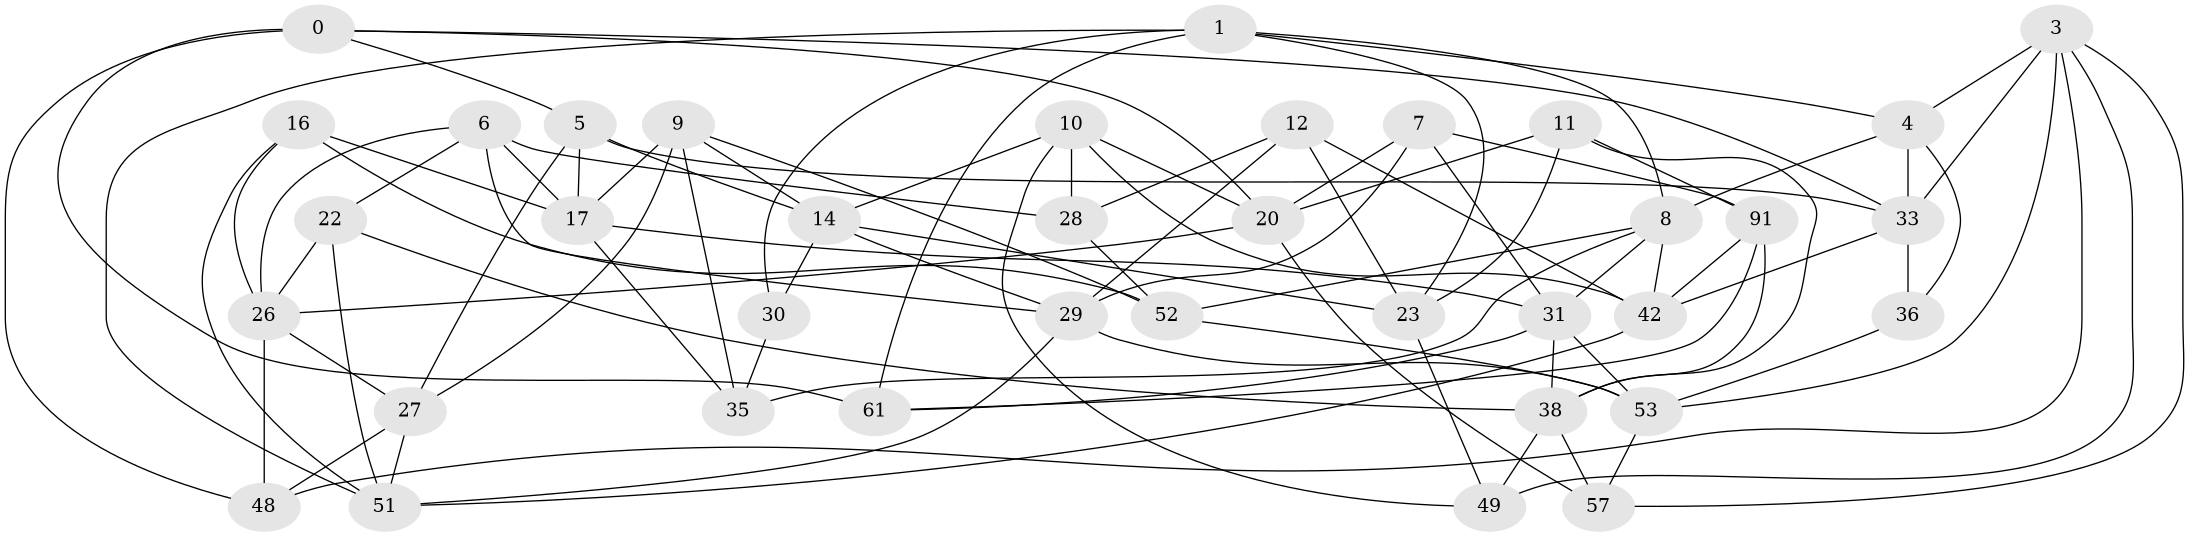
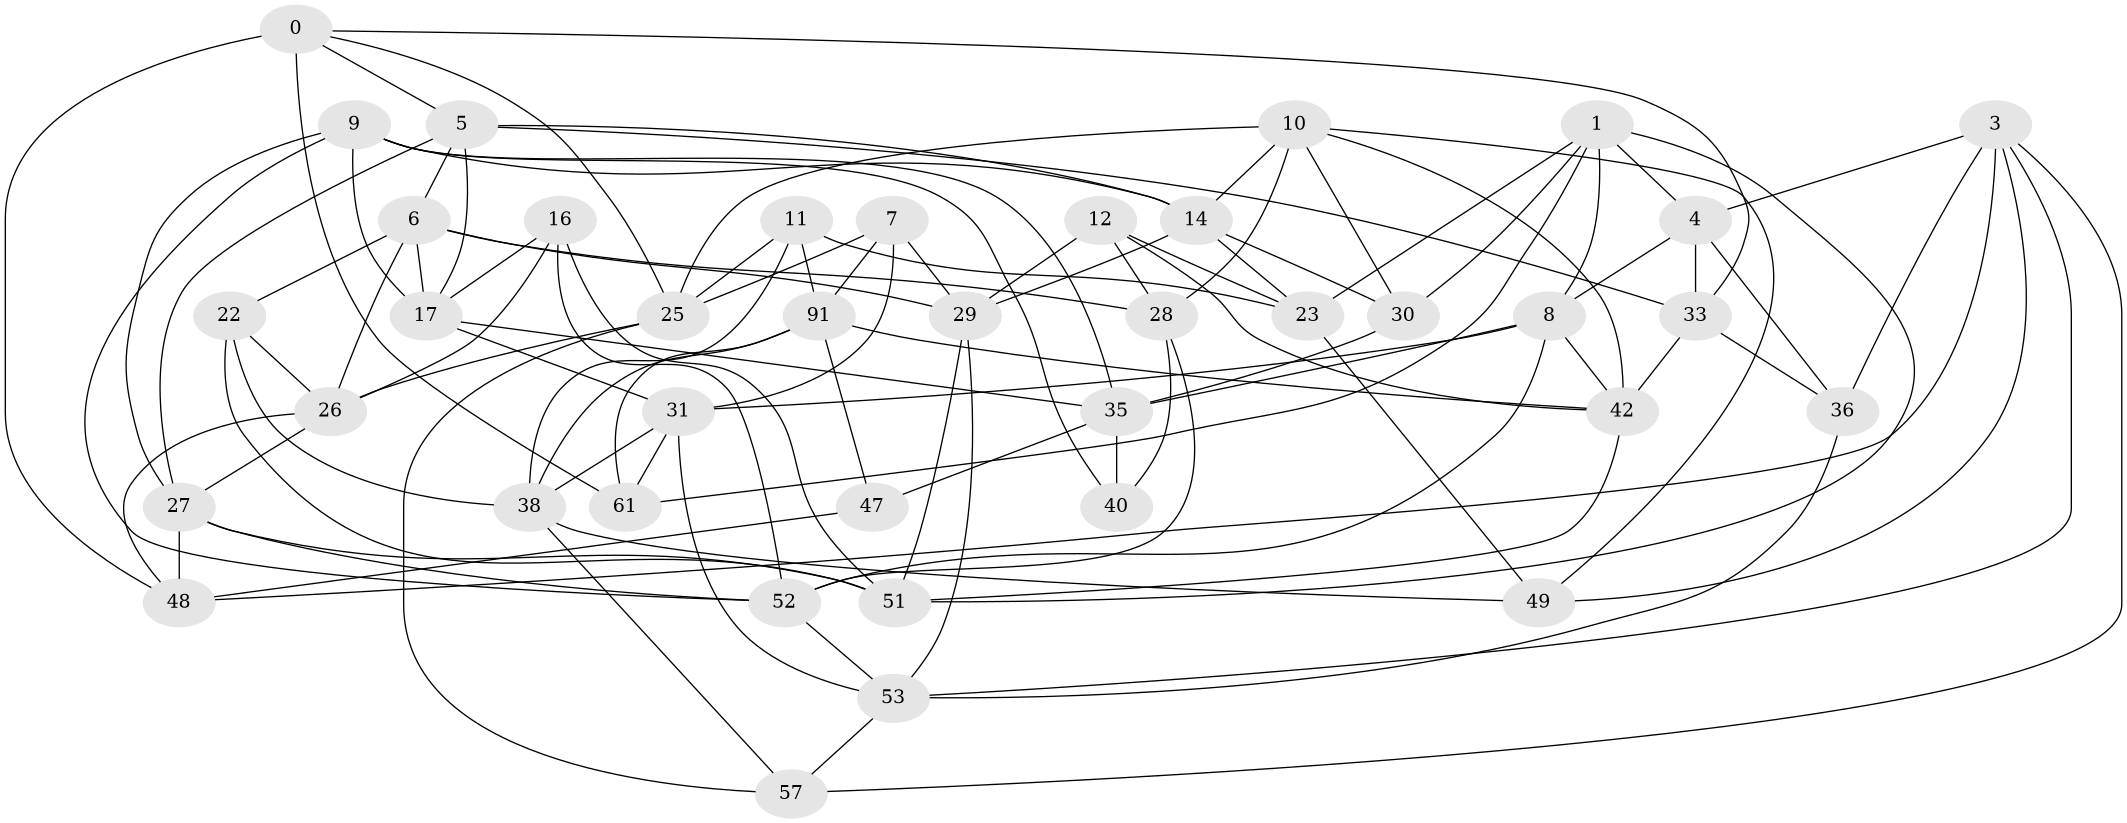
(1983, 125) -> (1914, 266)
none -> (438, 173)
(1268, 220) -> (673, 316)
none -> (1353, 228)
none -> (872, 507)
none -> (1117, 507)
none -> (476, 576)
